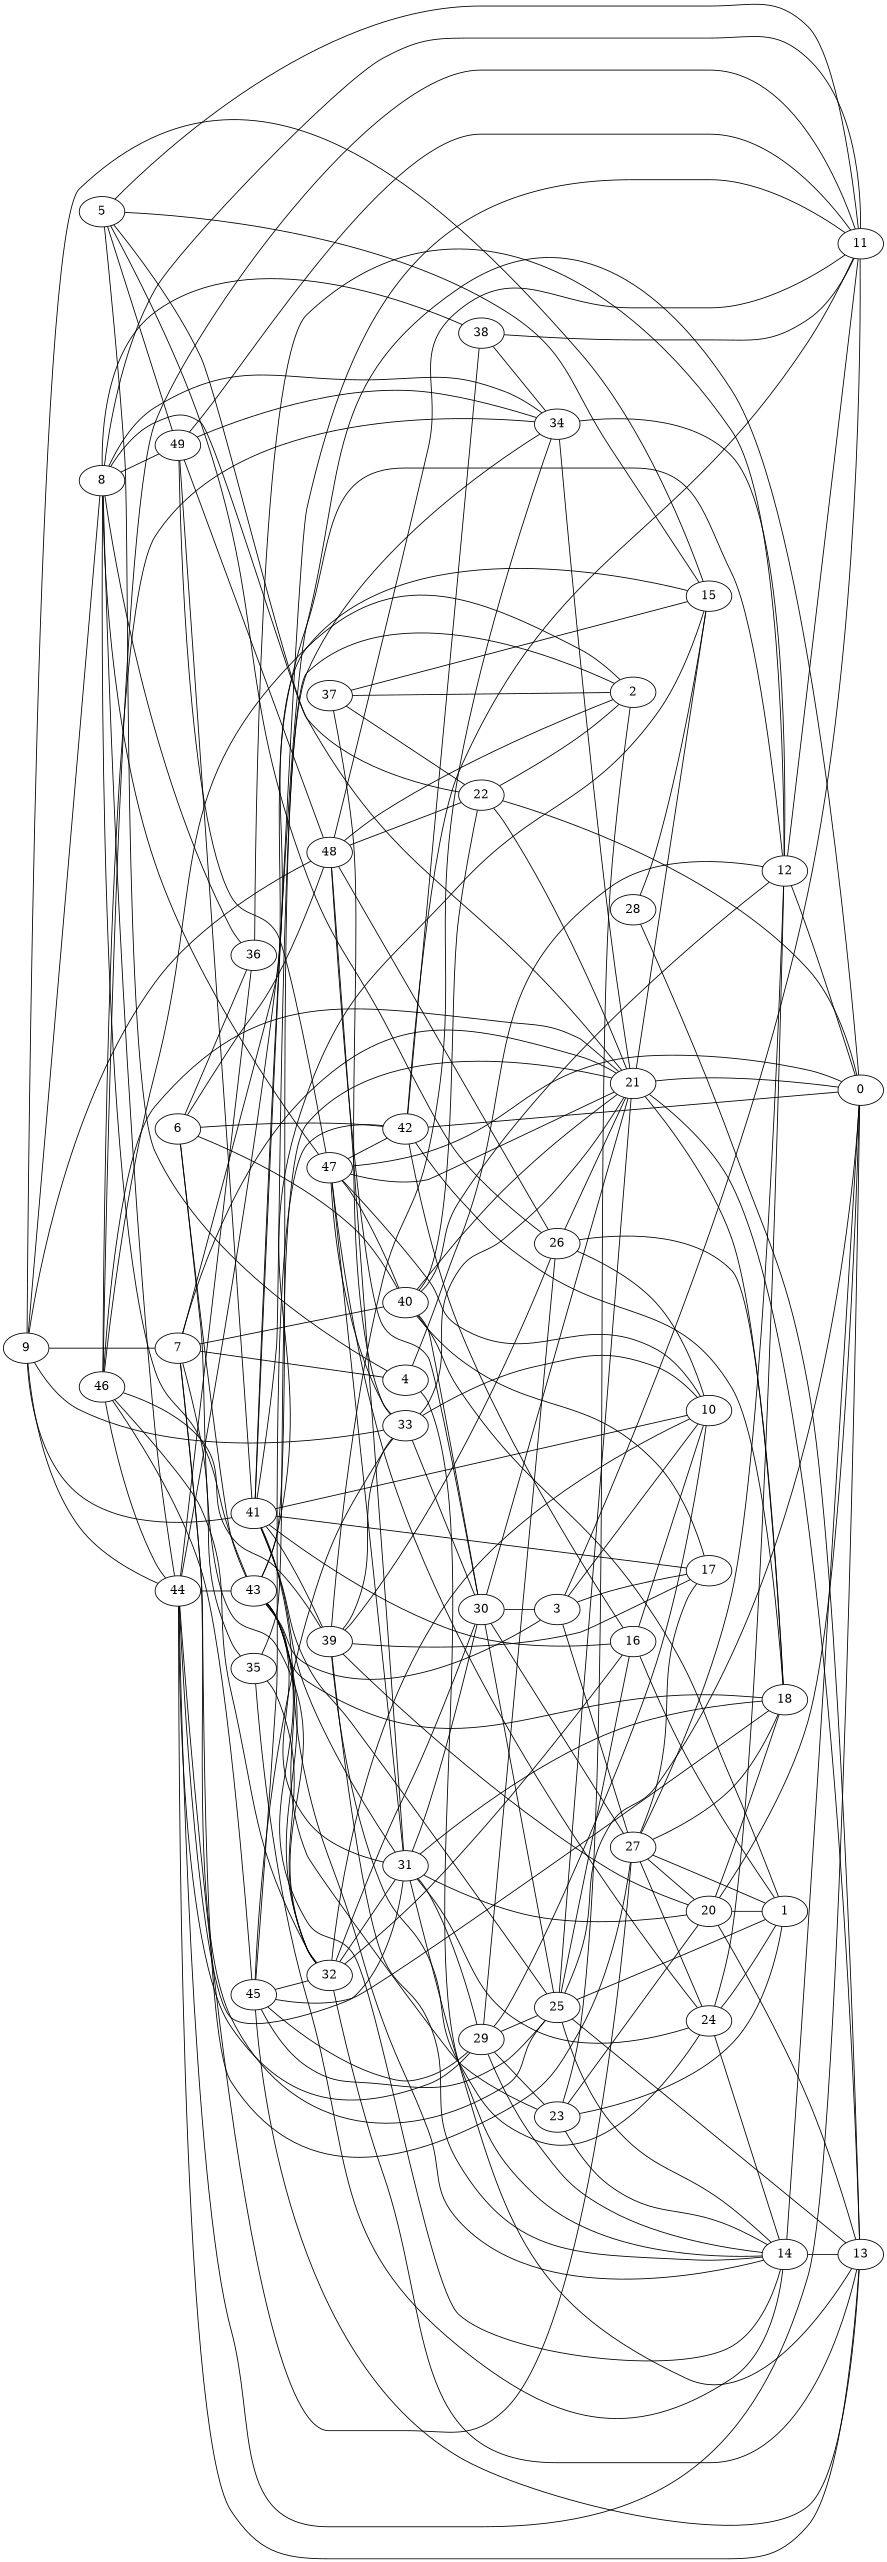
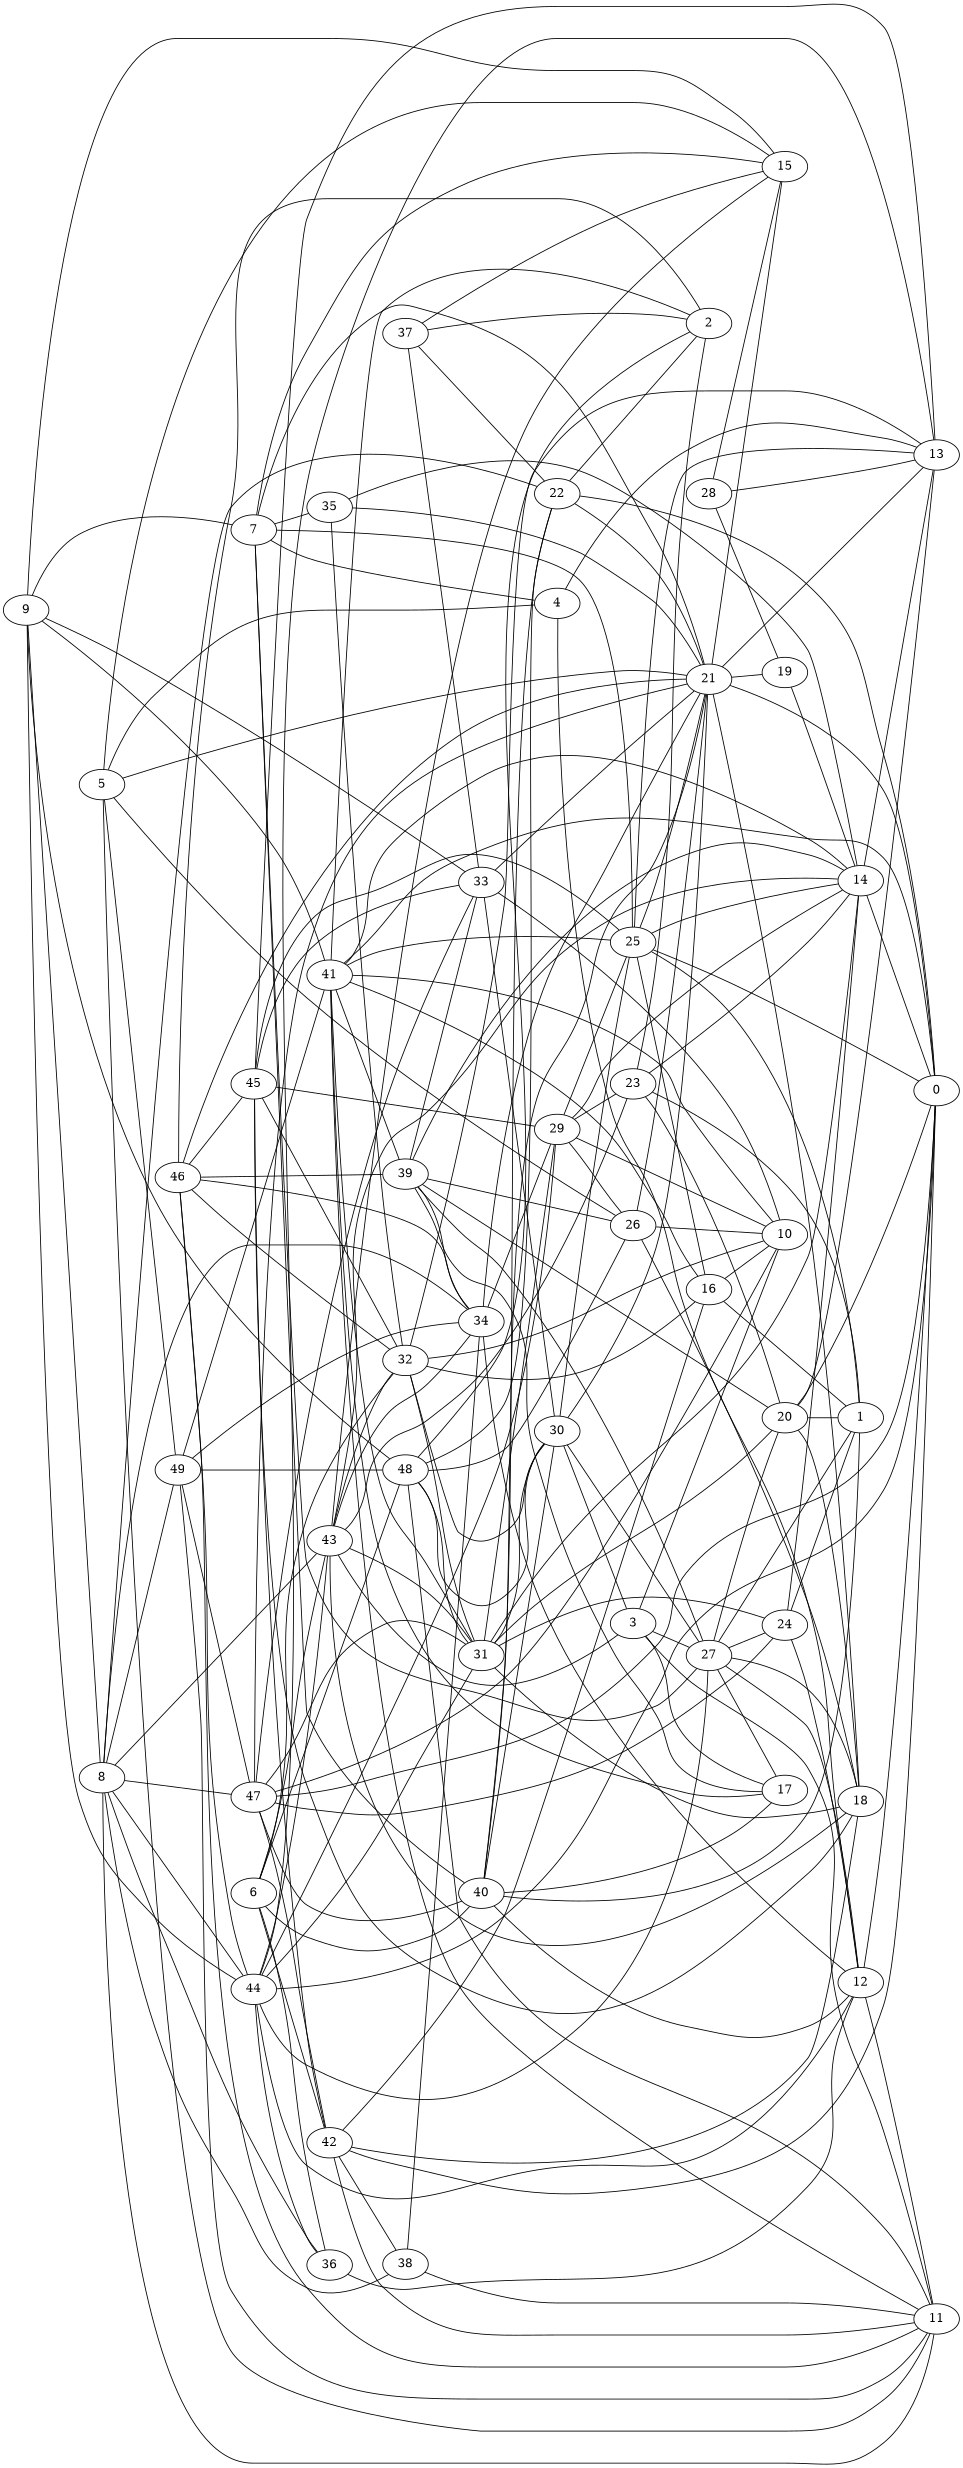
none -> (785, 672)
none -> (507, 1258)
(419, 1940) -> (581, 1384)
